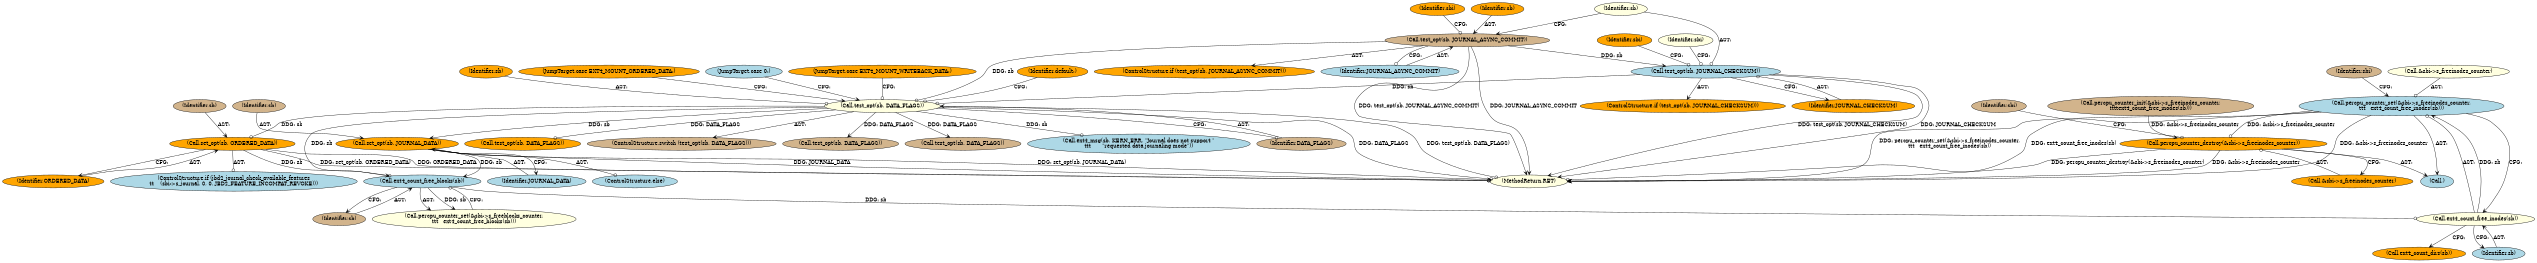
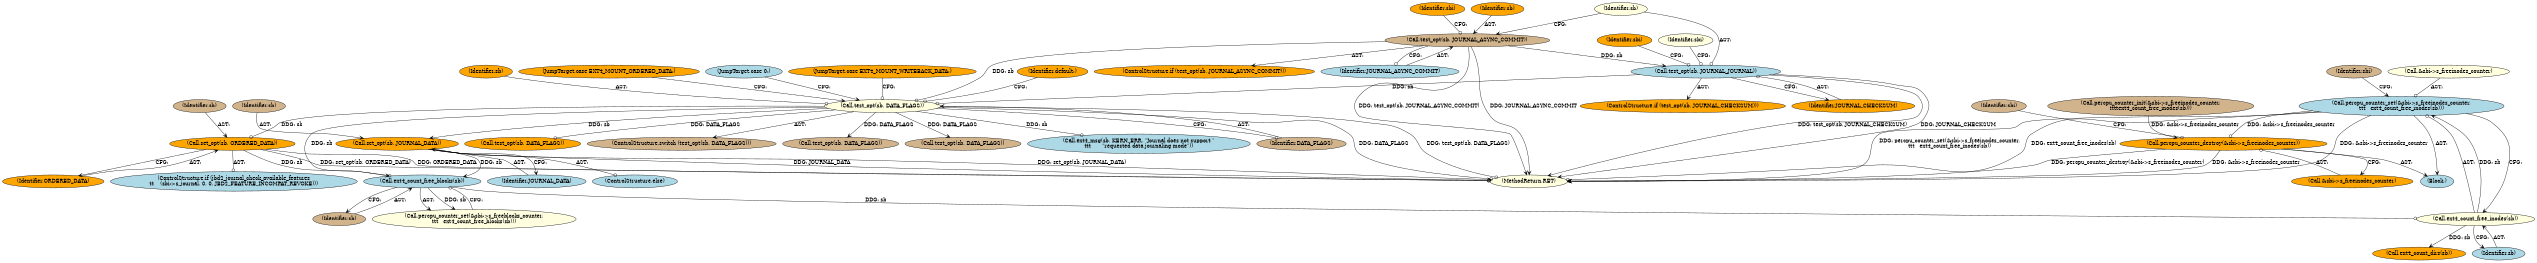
(1706, 72) -> (1706, 72)
(2437, 181) -> (2437, 181)
(2460, 238) -> (2460, 238)
